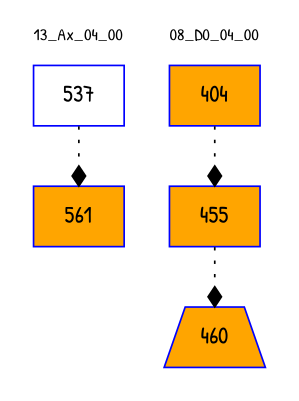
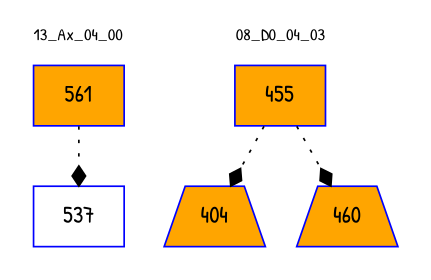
(215, 36) -> (281, 36)
(215, 96) -> (215, 216)
(79, 146) -> (79, 146)
(215, 146) -> (252, 147)
